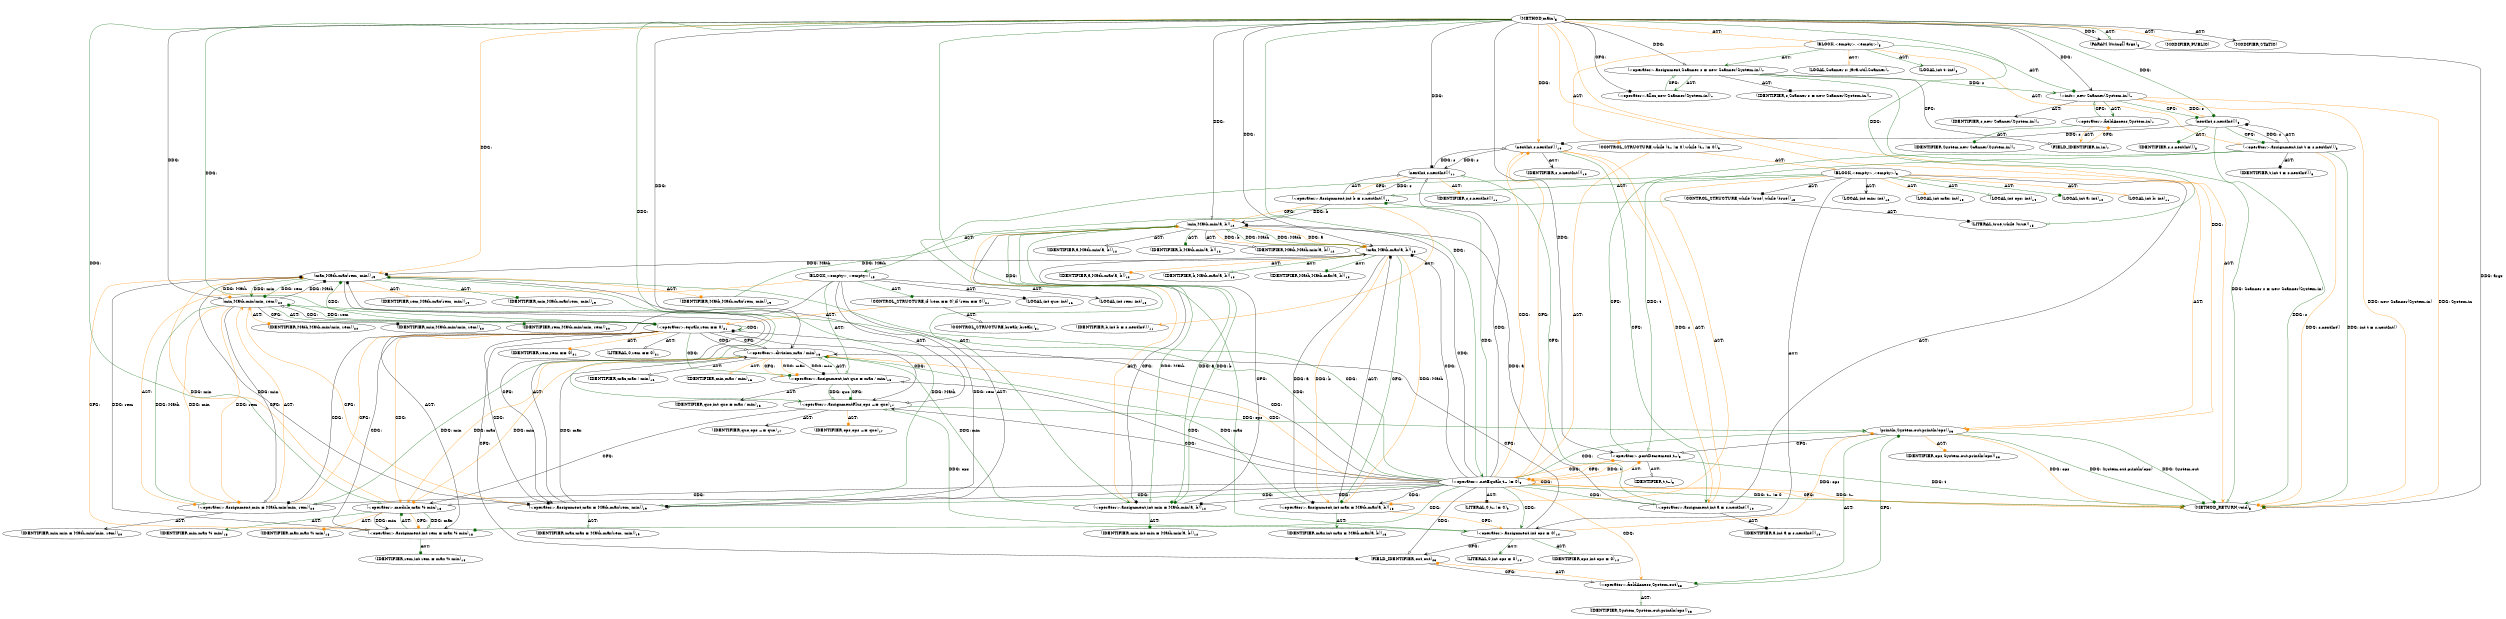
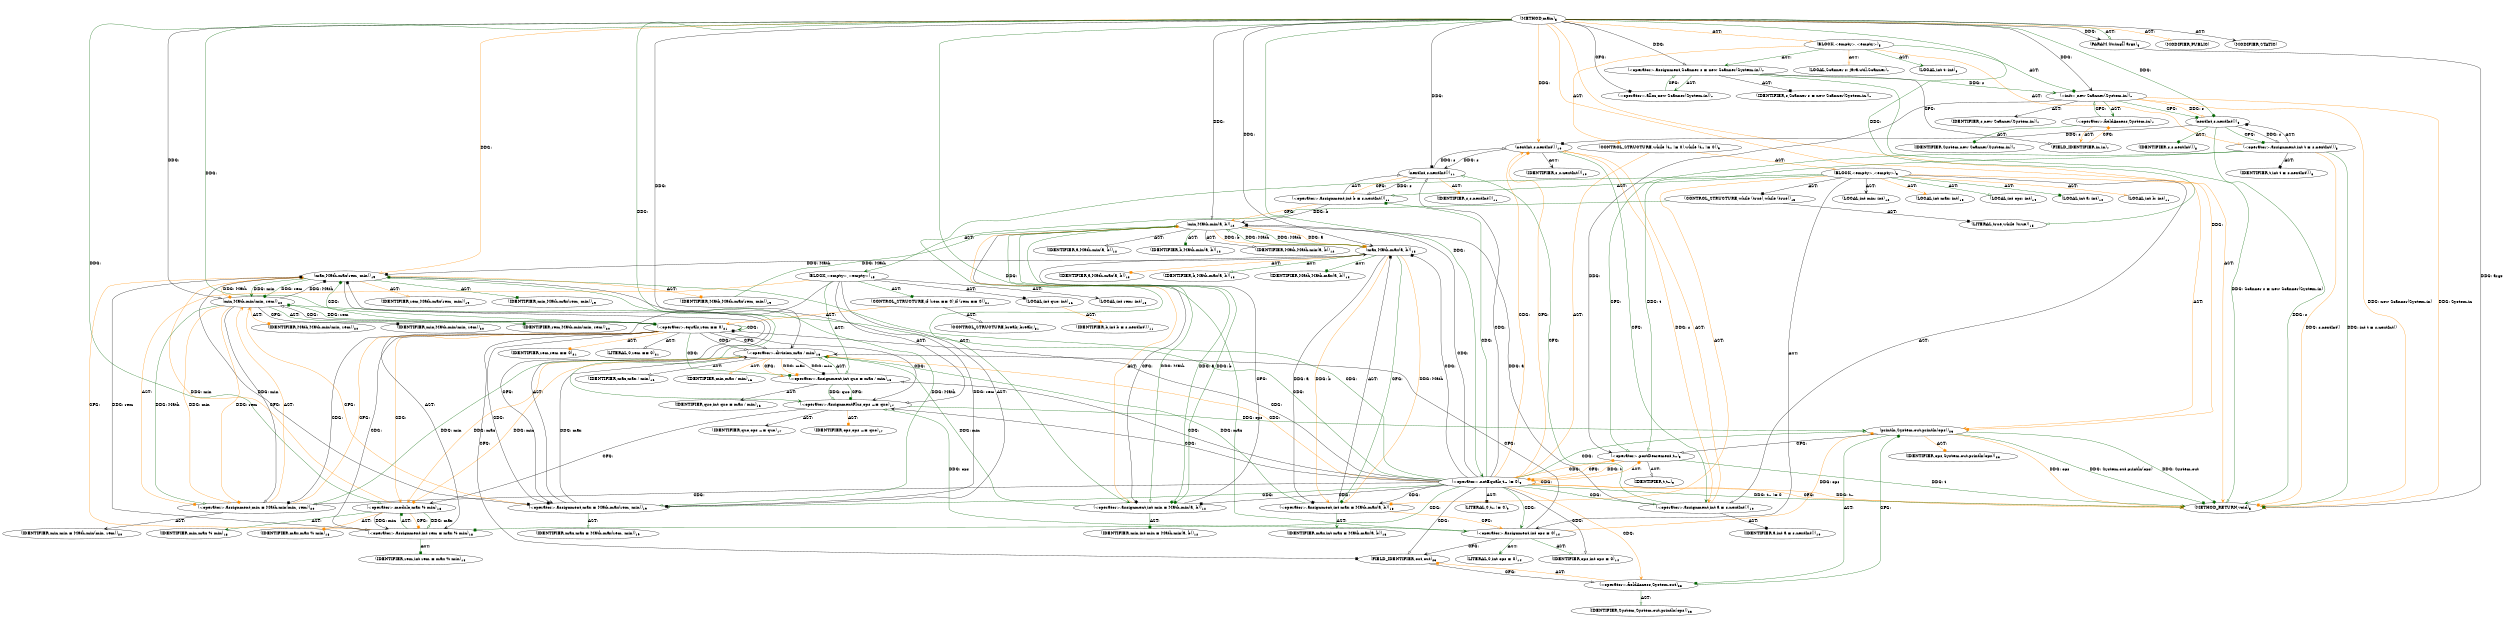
(606, 30) -> (606, 30)
(1556, 227) -> (1701, 158)
(1348, 296) -> (1081, 314)
(970, 498) -> (1553, 511)
